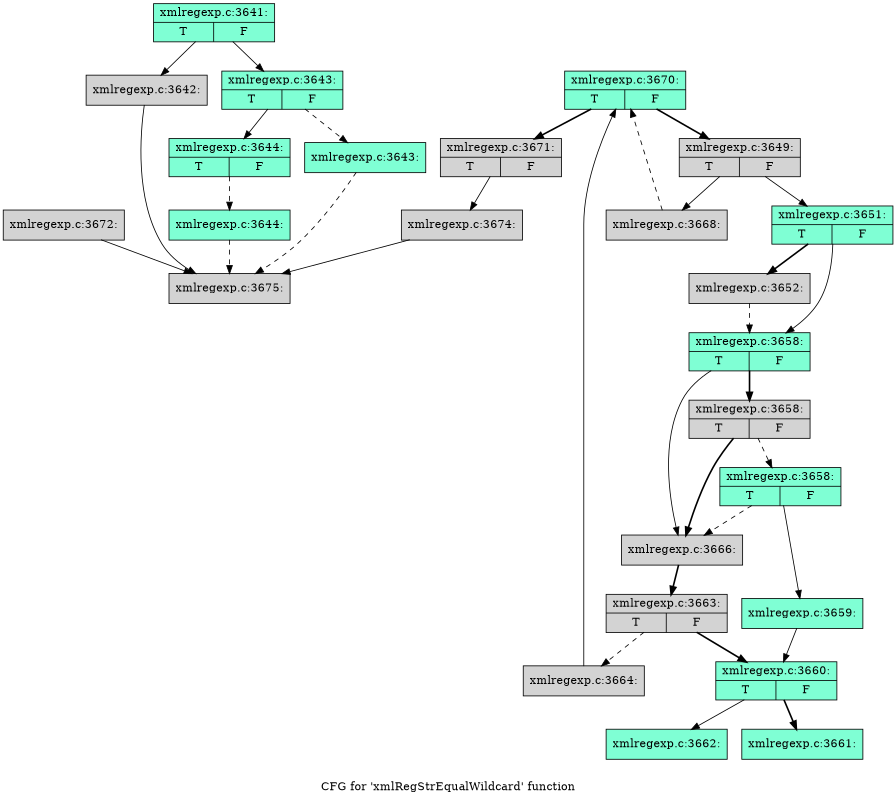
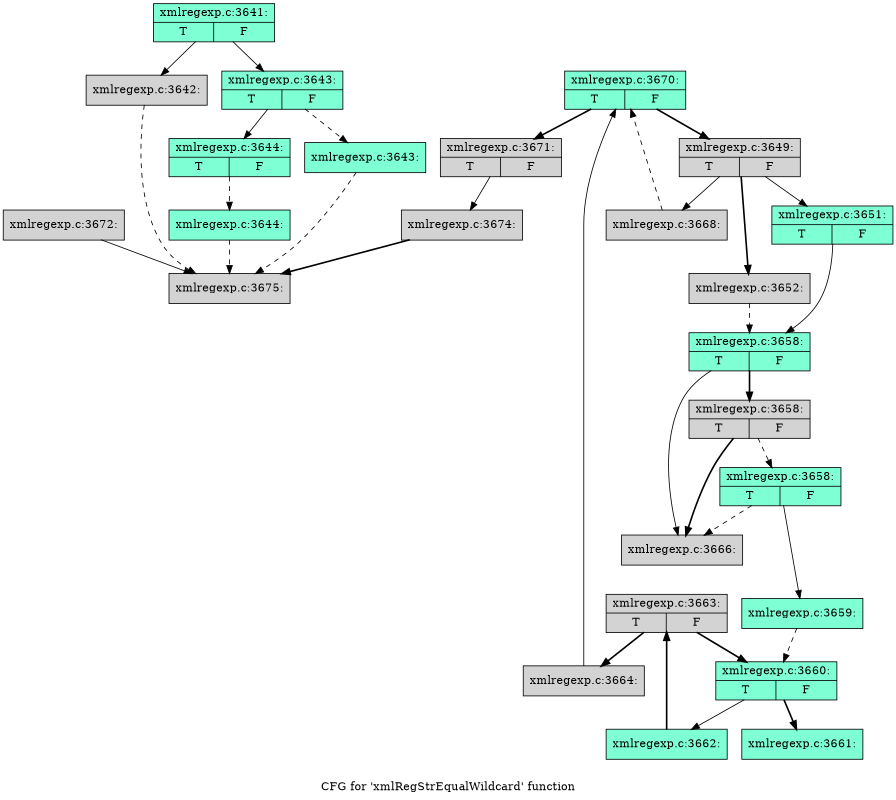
(145, 195) -> (145, 195)
(350, 256) -> (350, 256)
(791, 256) -> (744, 221)
(676, 576) -> (667, 685)
(792, 641) -> (792, 641)
(626, 647) -> (626, 647)
